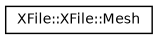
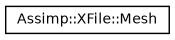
(79, 20) -> (87, 20)
